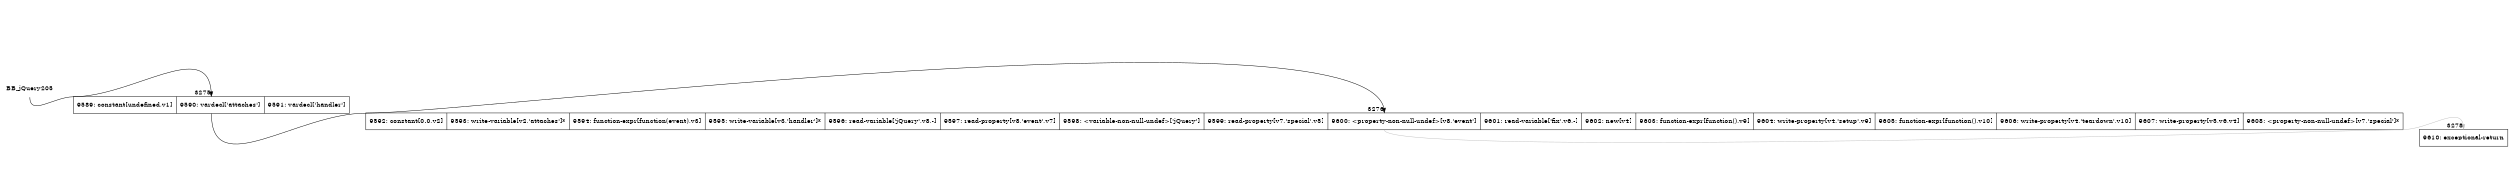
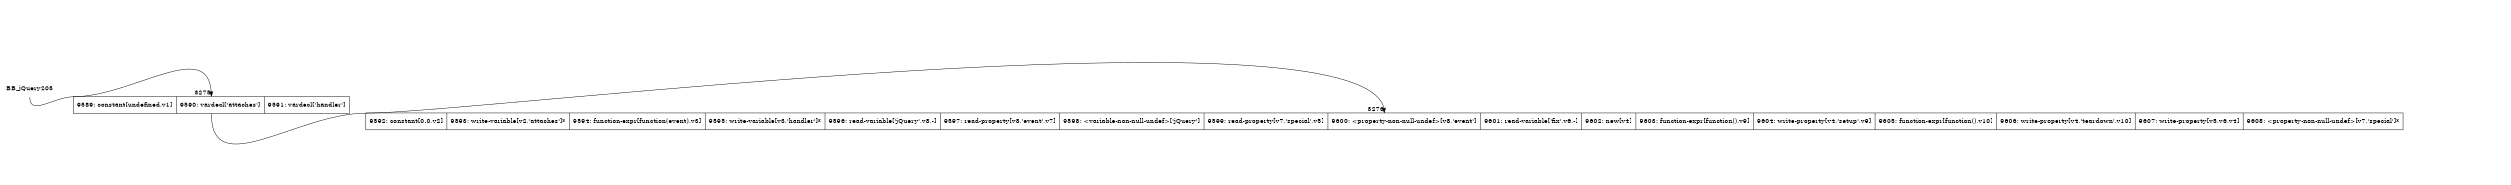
(2464, 138) -> none
